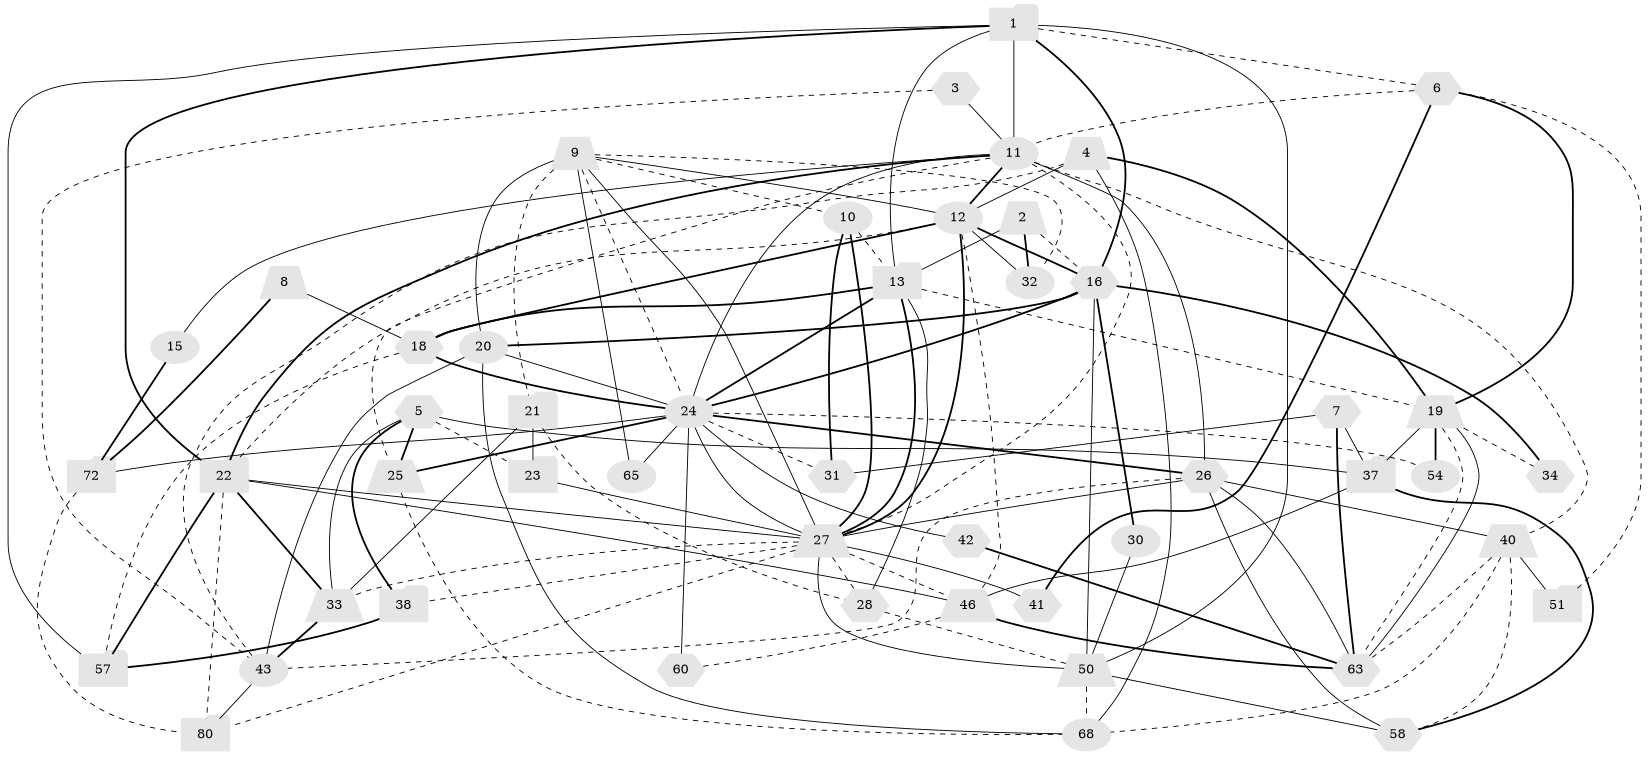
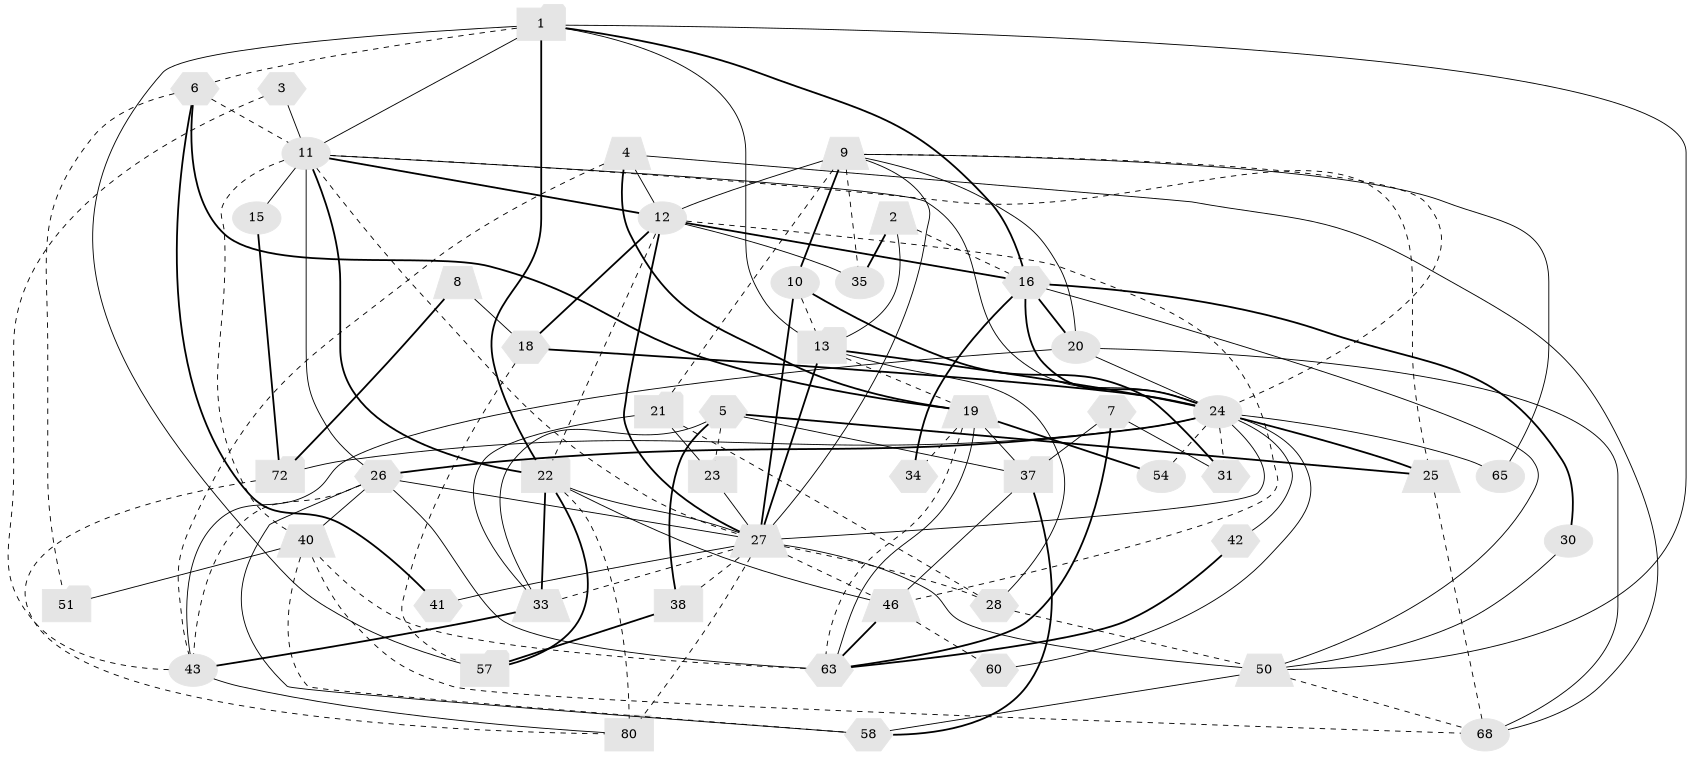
(711, 186) -> (820, 218)
(1030, 283) -> (860, 283)
(653, 306) -> none
